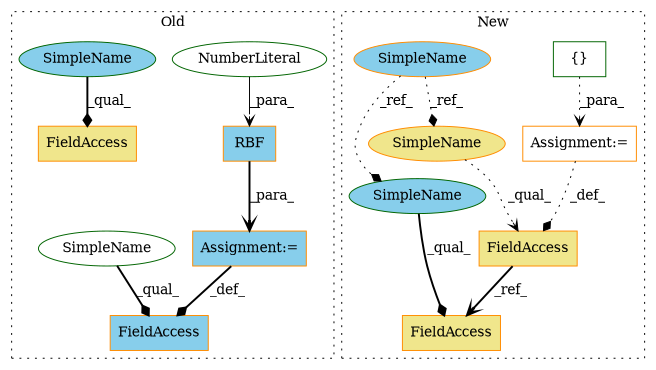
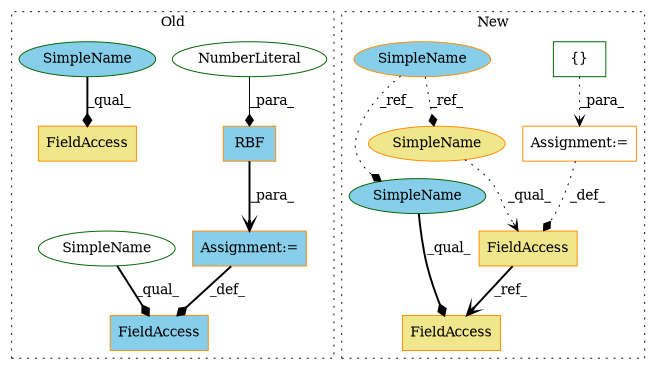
(250, 96) -> (250, 96)
